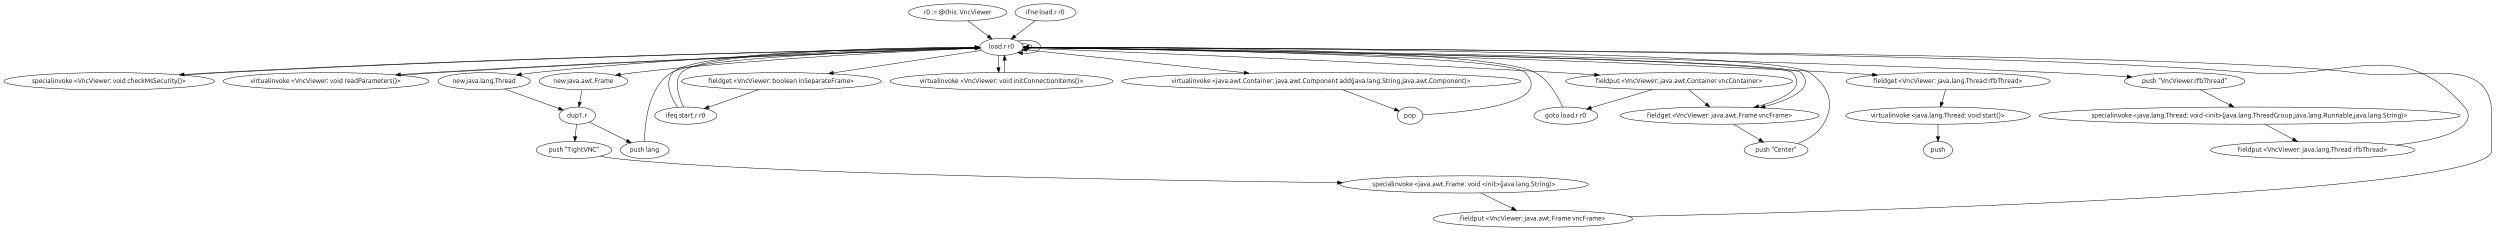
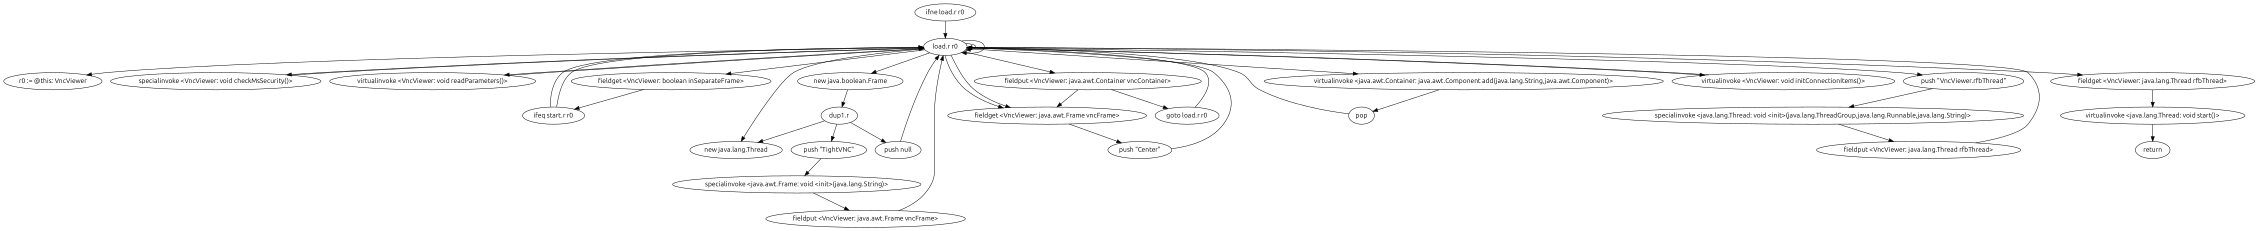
(978, 28) -> (507, 56)
(584, 81) -> (850, 81)
(532, 99) -> (794, 131)
(645, 150) -> (898, 150)
(1938, 150) -> (2153, 150)
